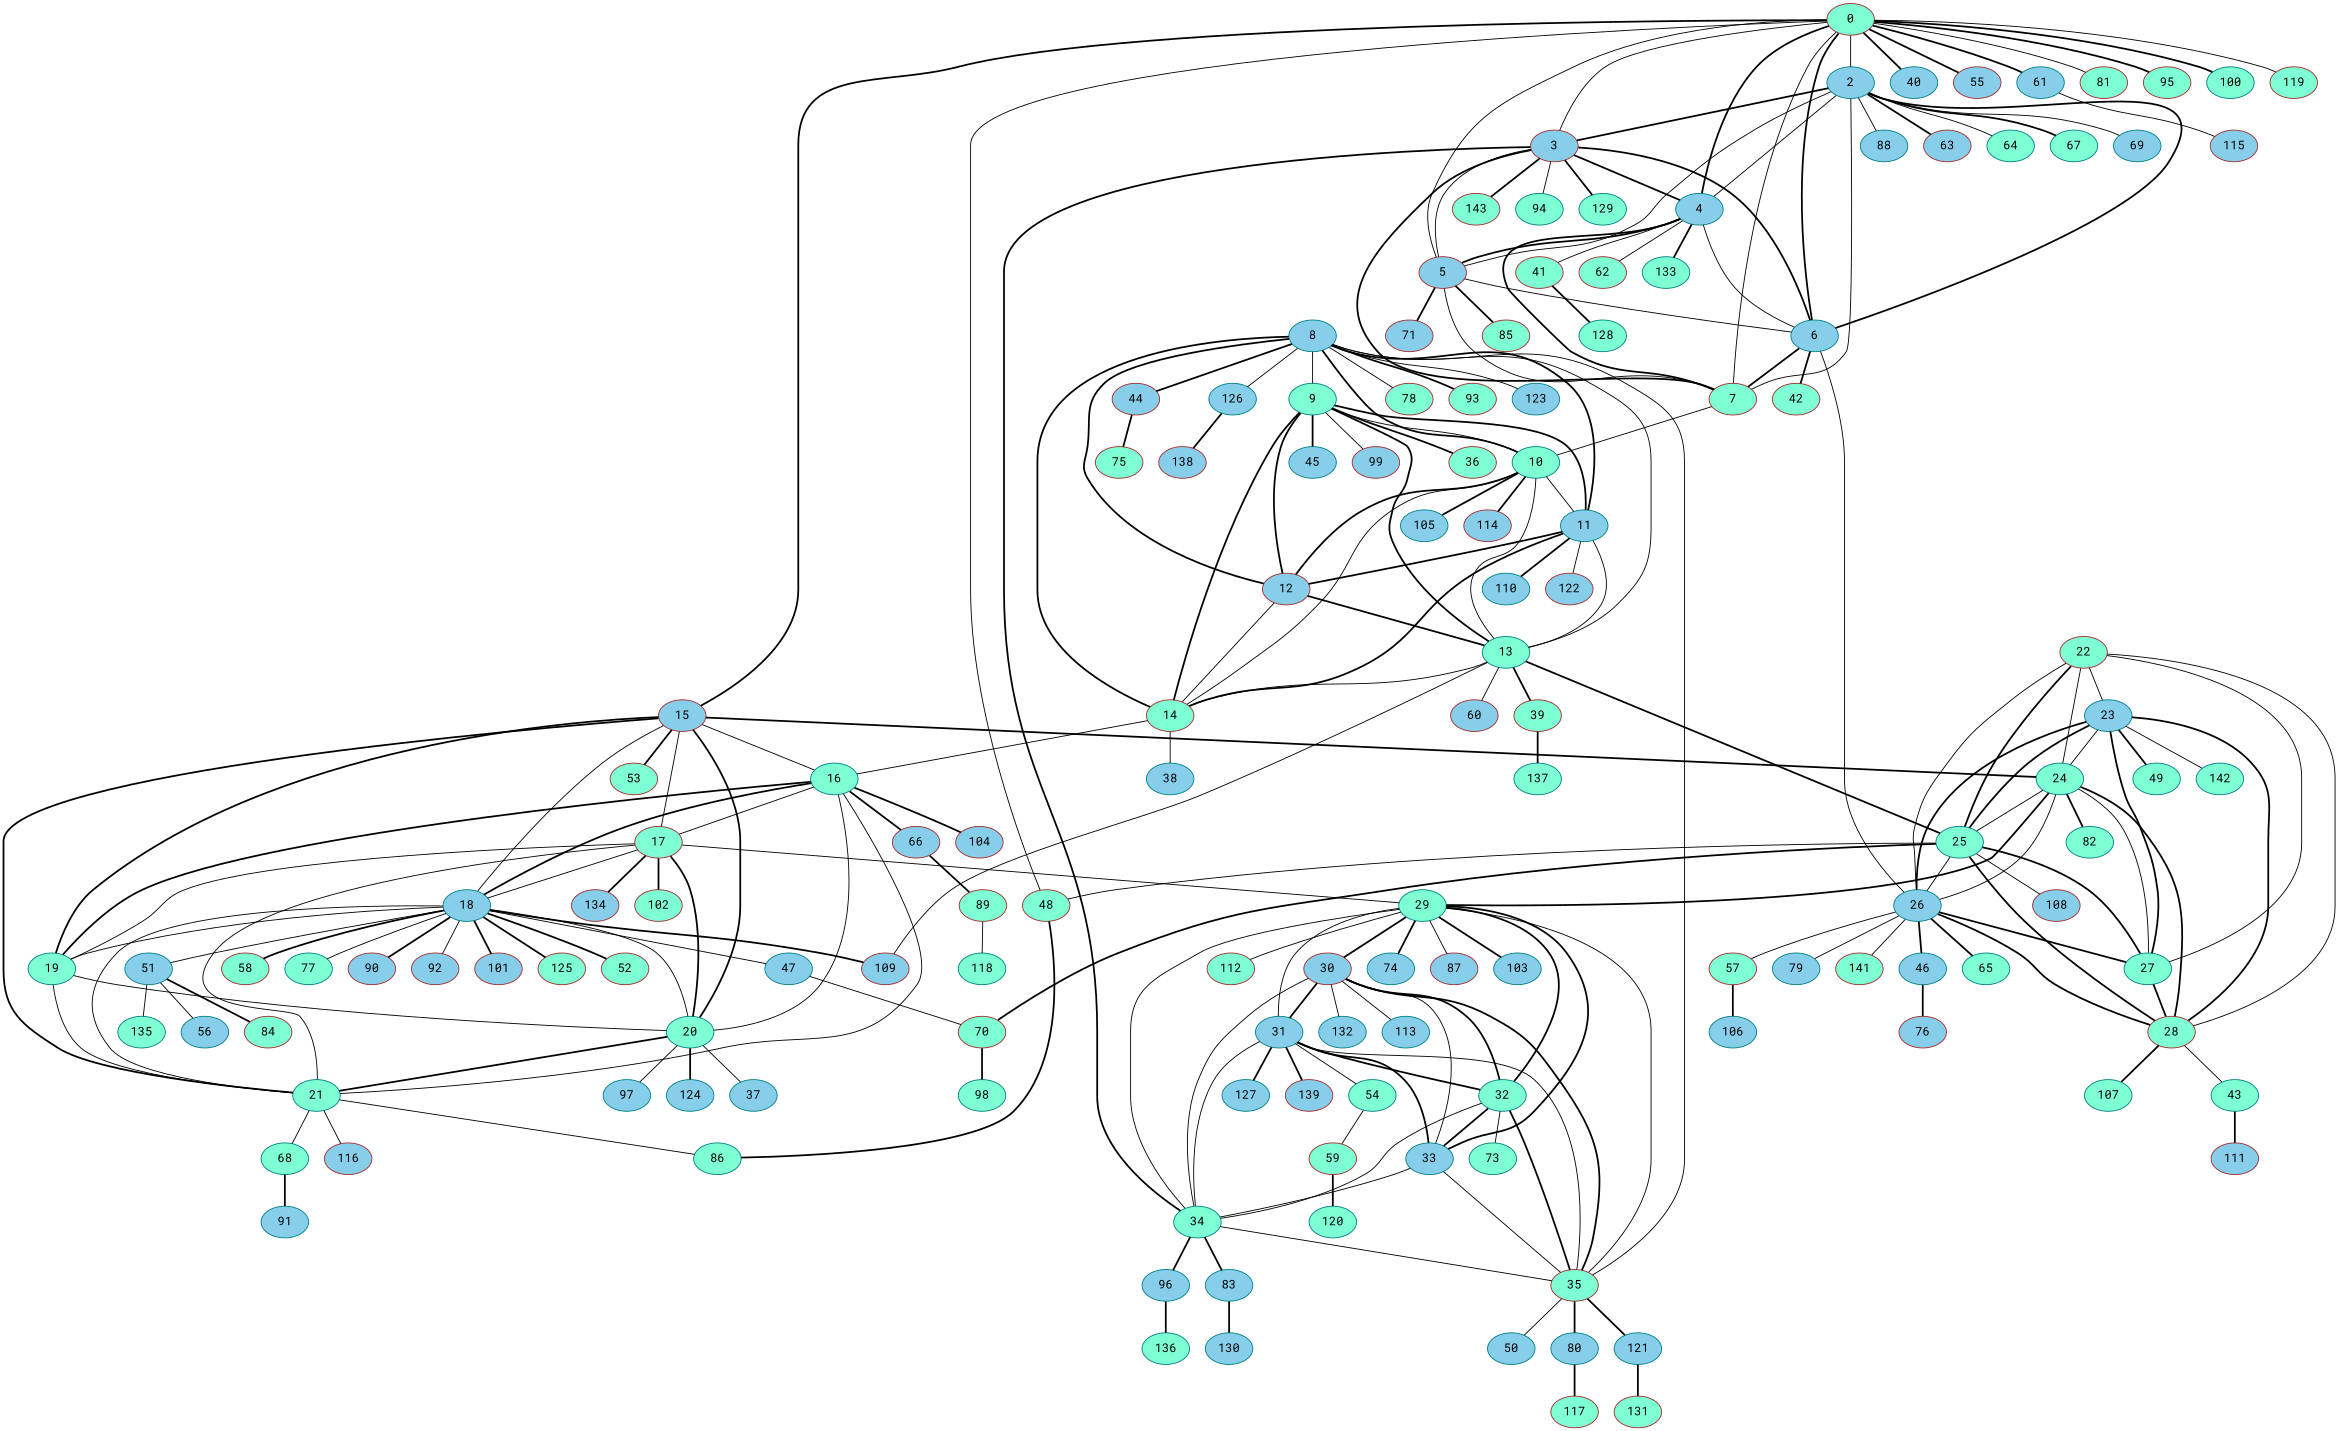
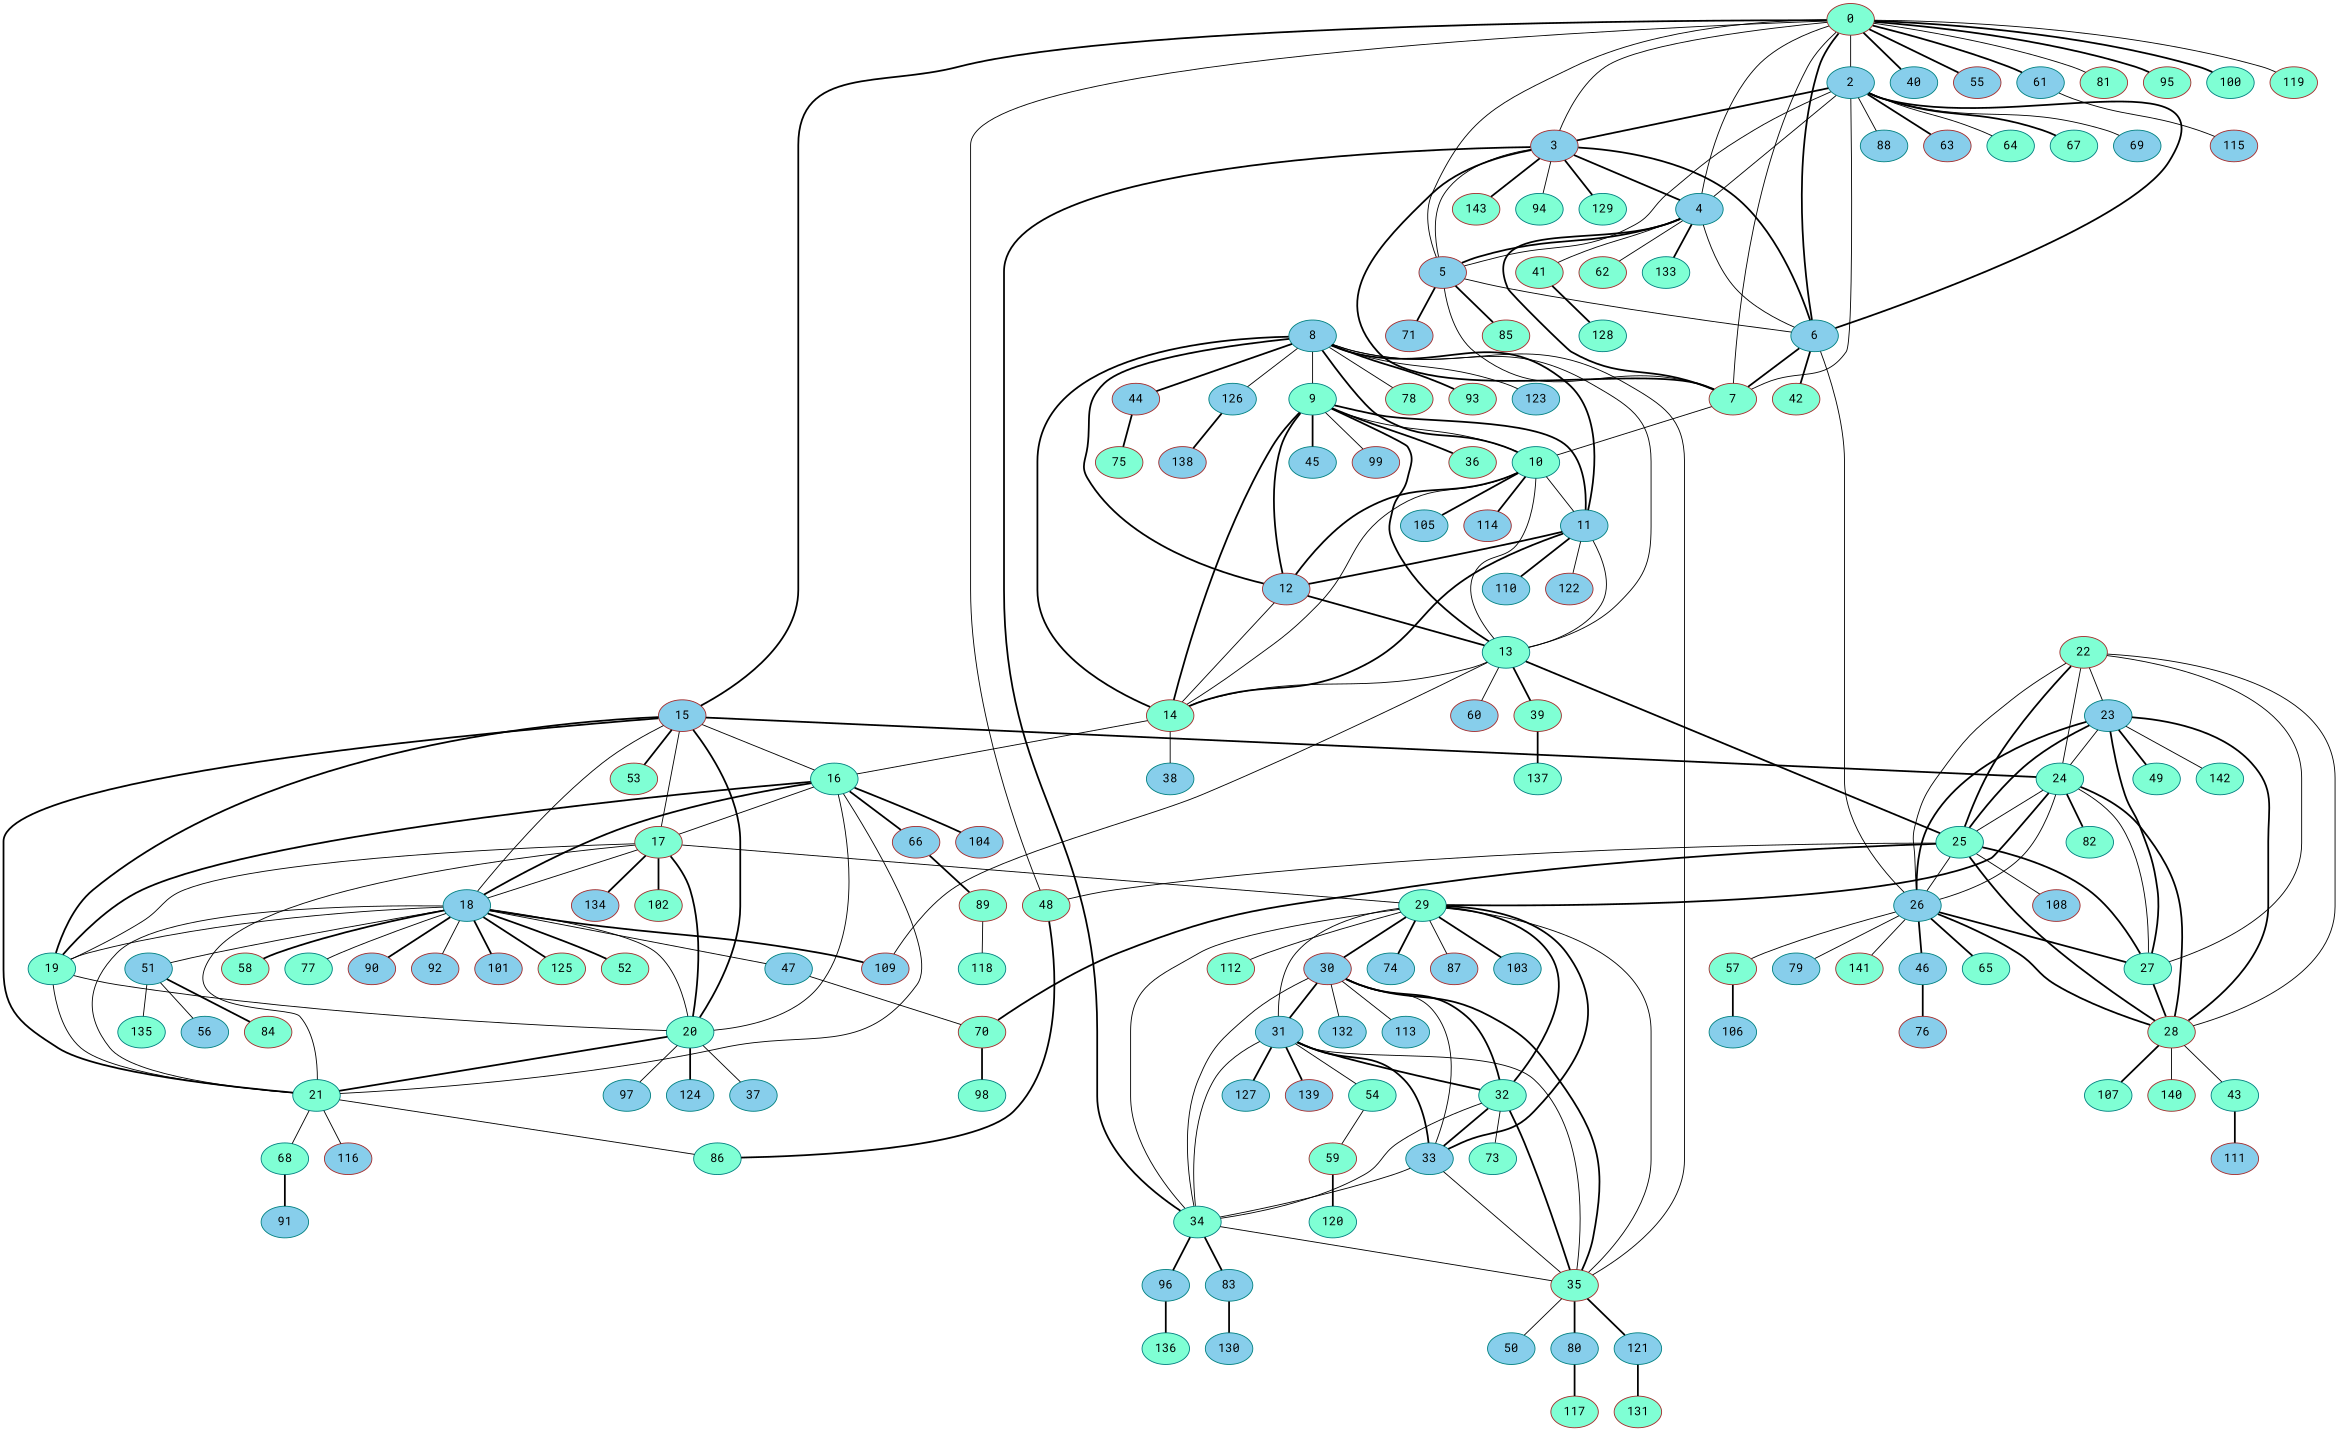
(1740, 89) -> (1740, 89)
none -> (2172, 1095)
